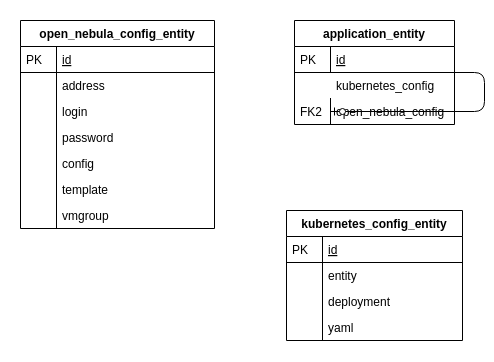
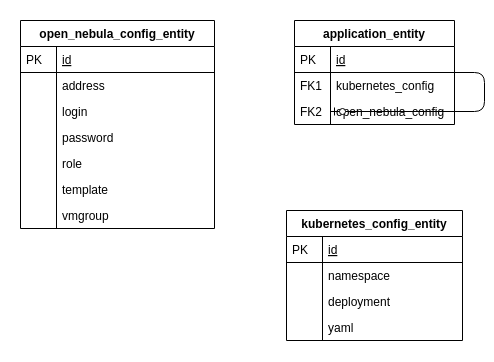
none -> (313, 86)
(81, 164) -> (74, 164)
(347, 276) -> (358, 276)
